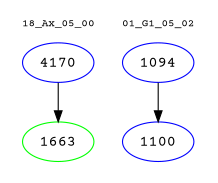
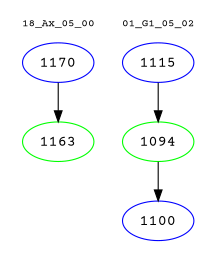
(58, 63) -> (58, 63)
(158, 63) -> (158, 142)
none -> (158, 63)
(58, 142) -> (58, 142)
